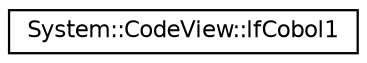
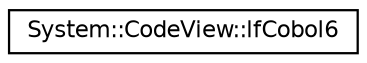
(183, 32) -> (183, 32)
